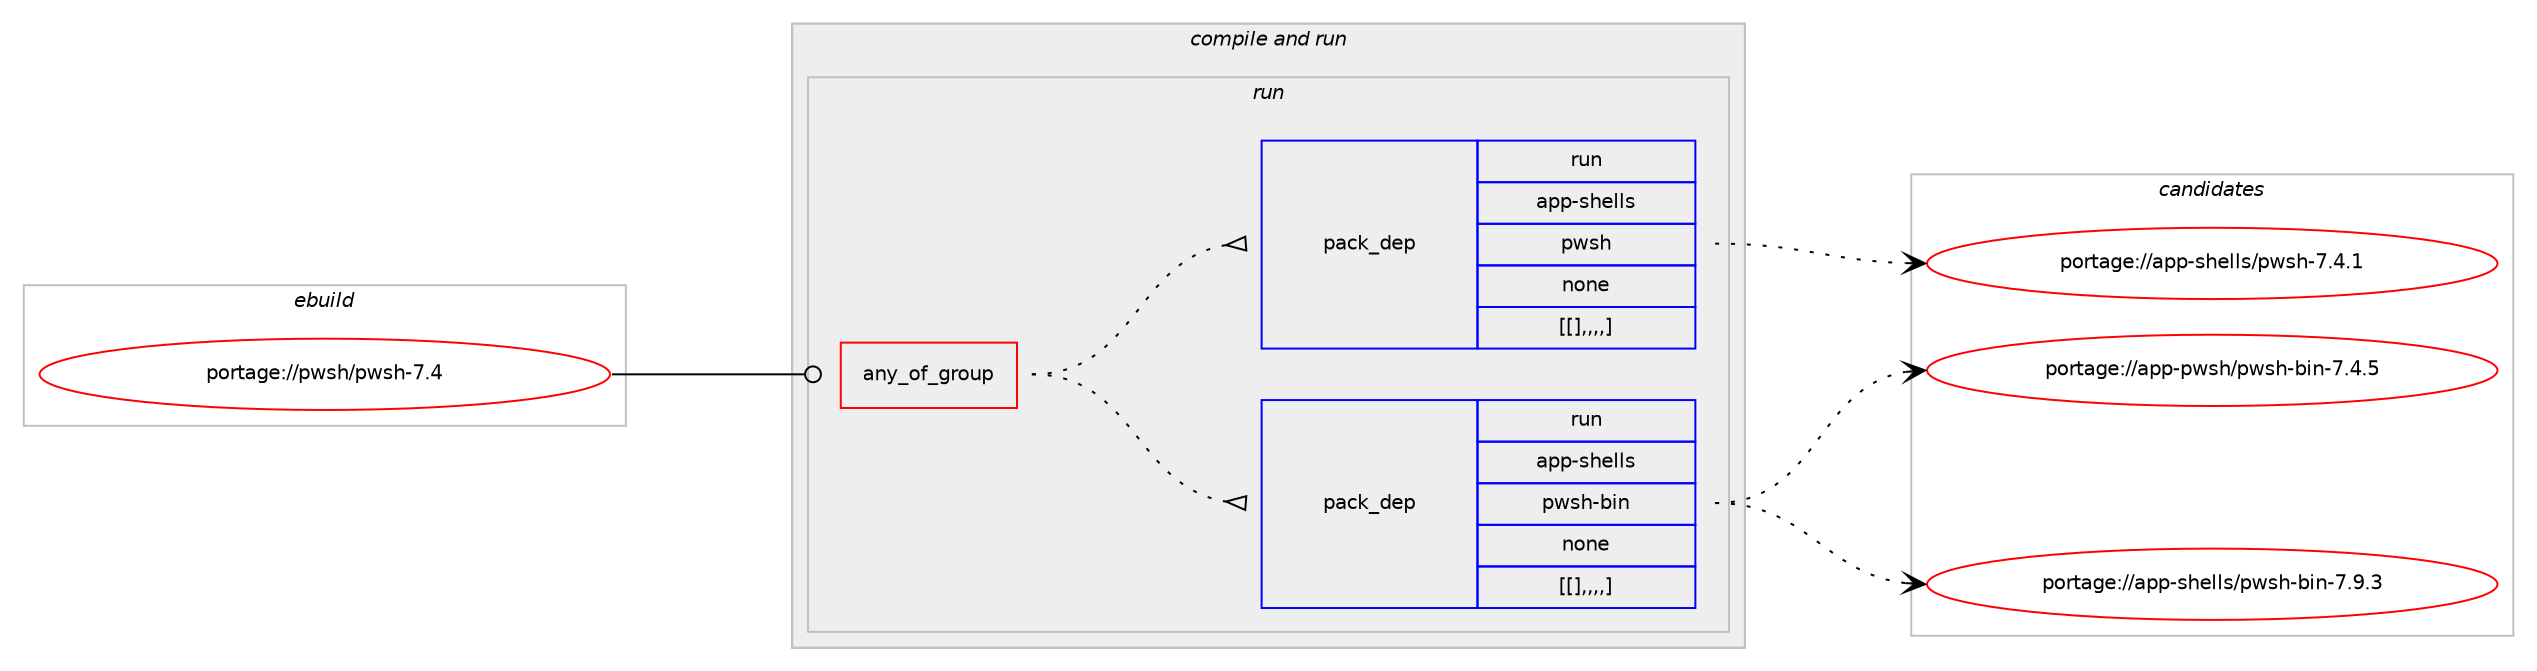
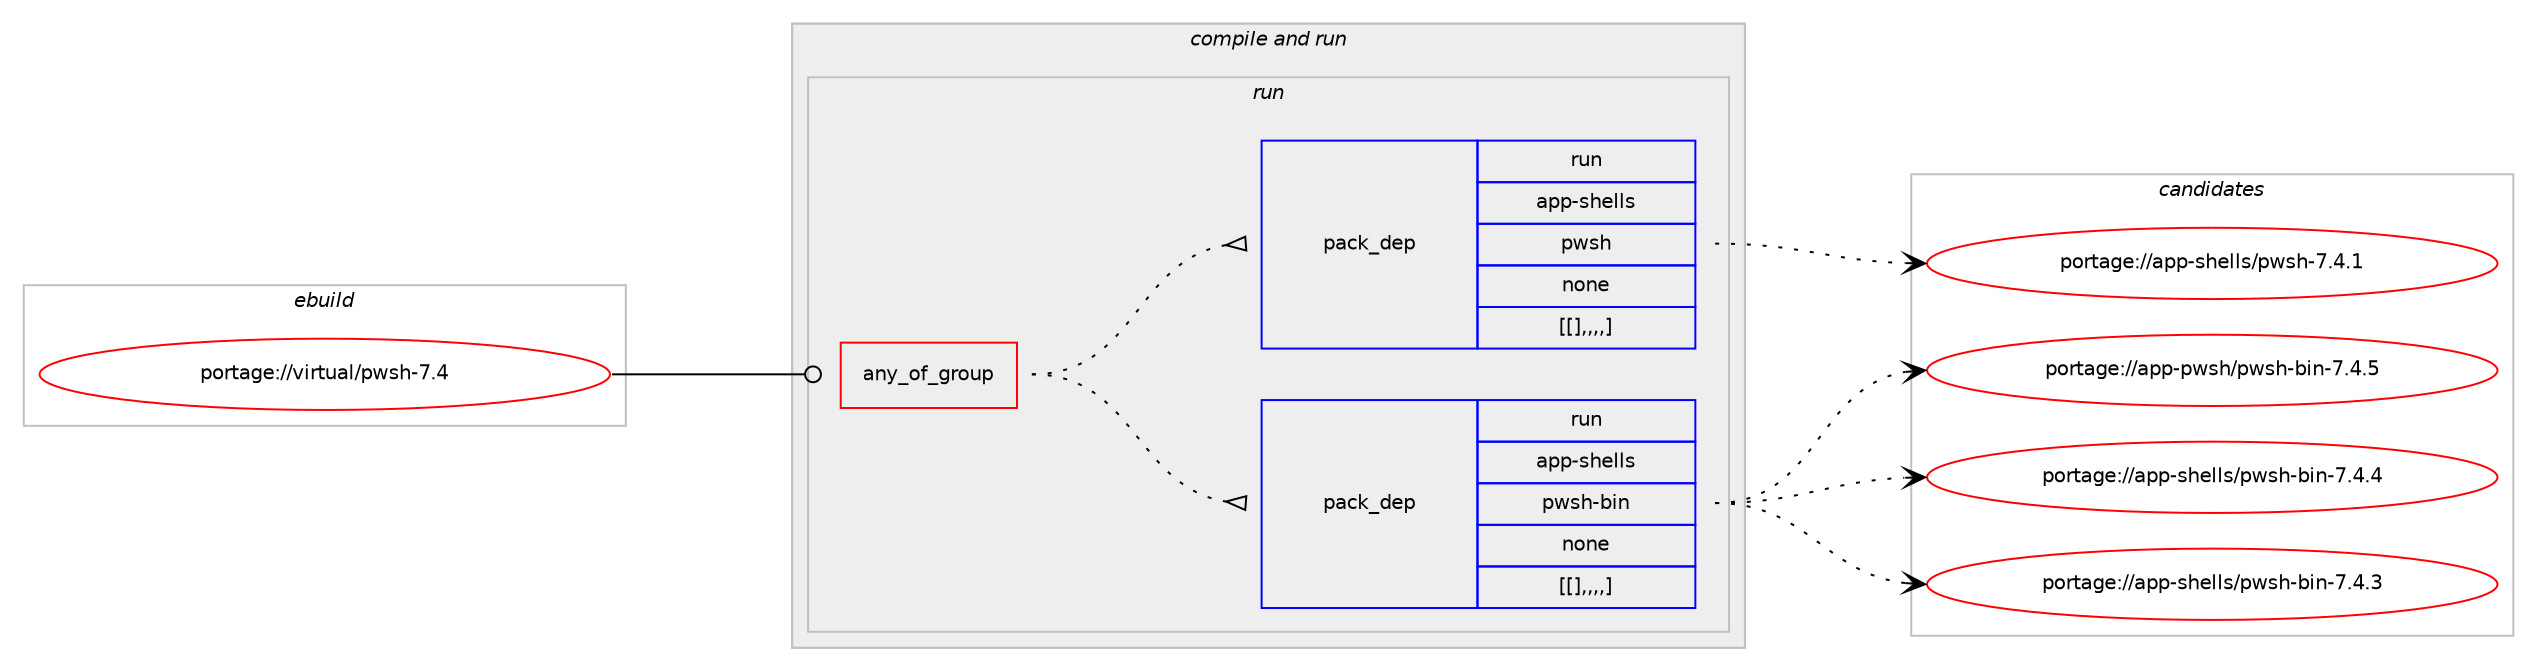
(325, 374) -> (325, 374)
none -> (2212, 477)
(2212, 584) -> (2212, 584)
